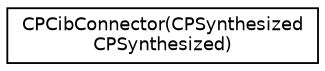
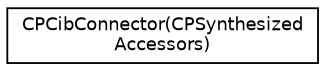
(163, 36) -> (163, 36)
